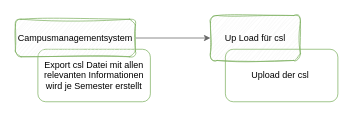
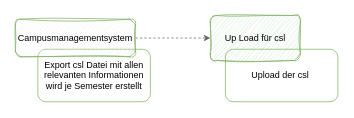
(169, 38) -> (169, 38)
(255, 38) -> (255, 38)
